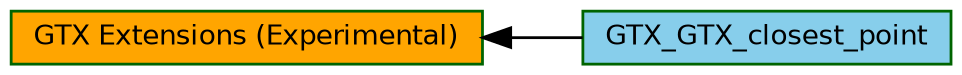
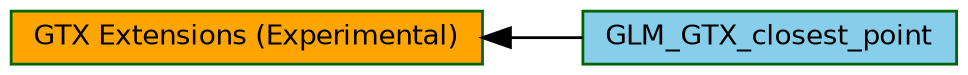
(767, 38) -> (770, 38)
